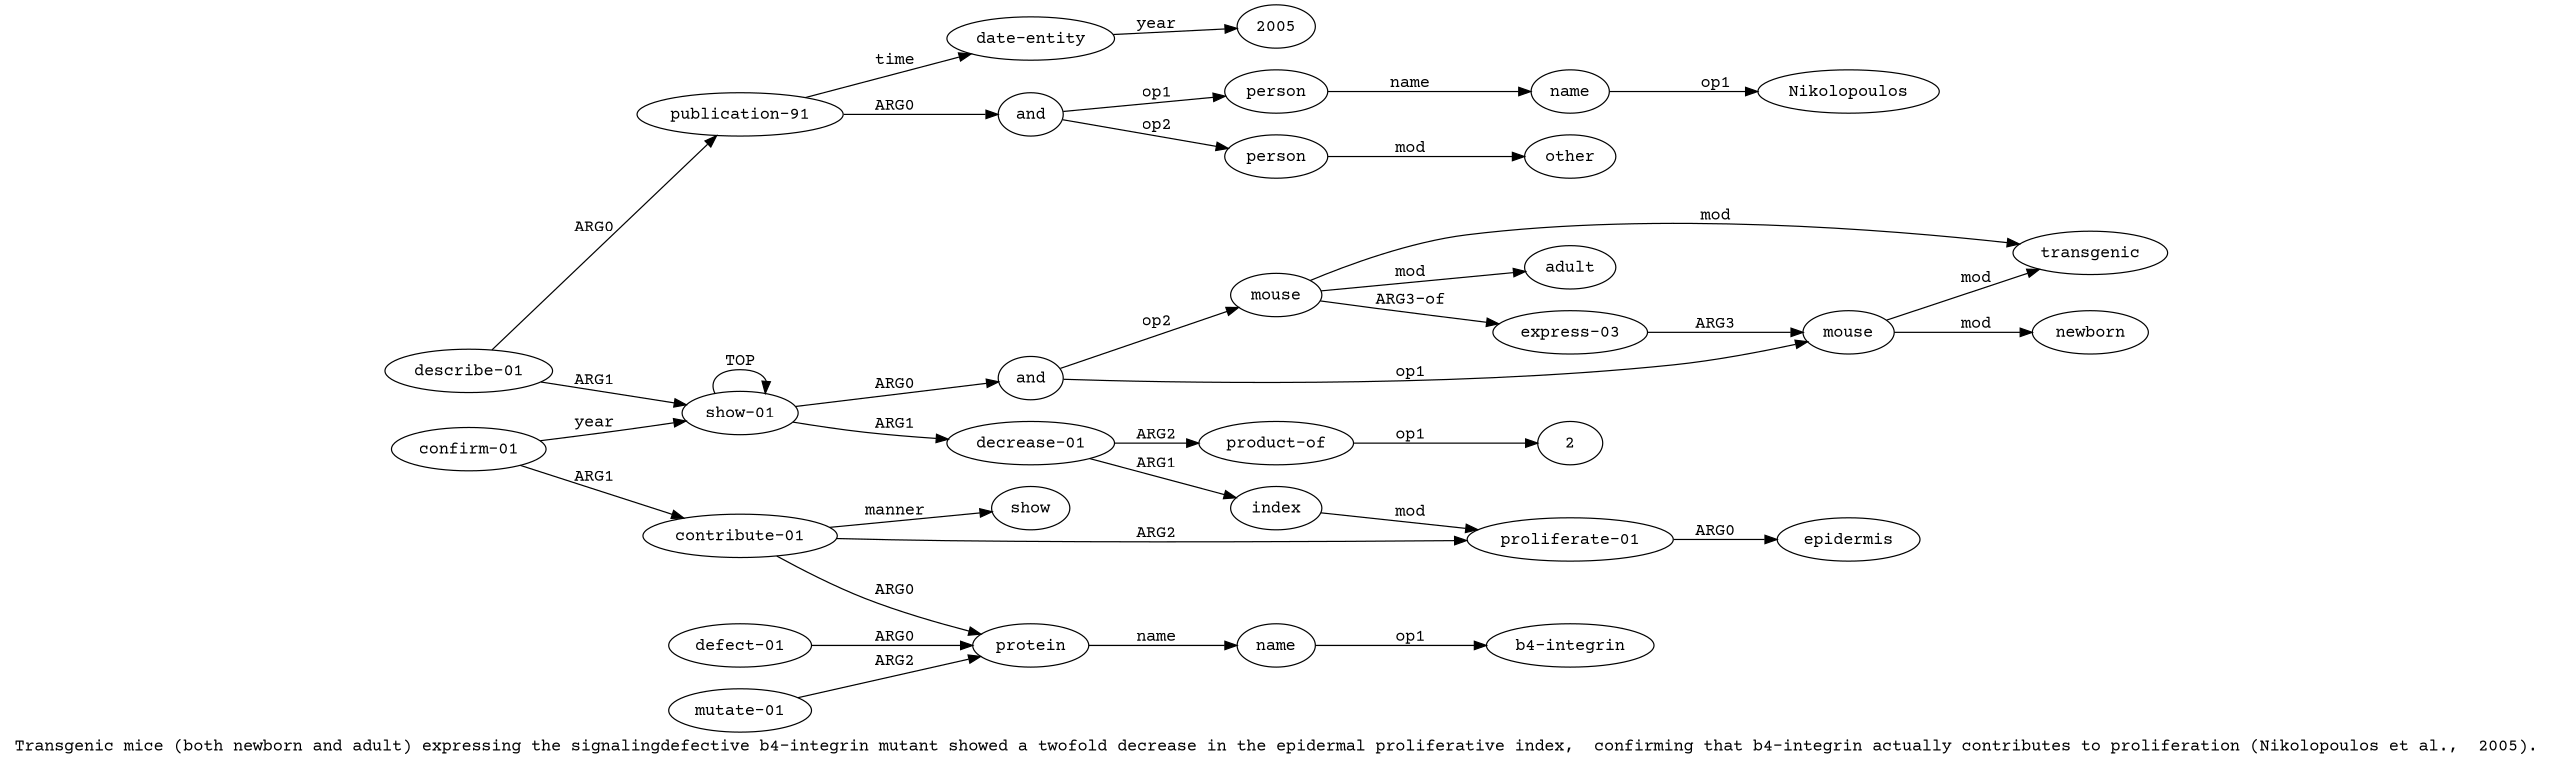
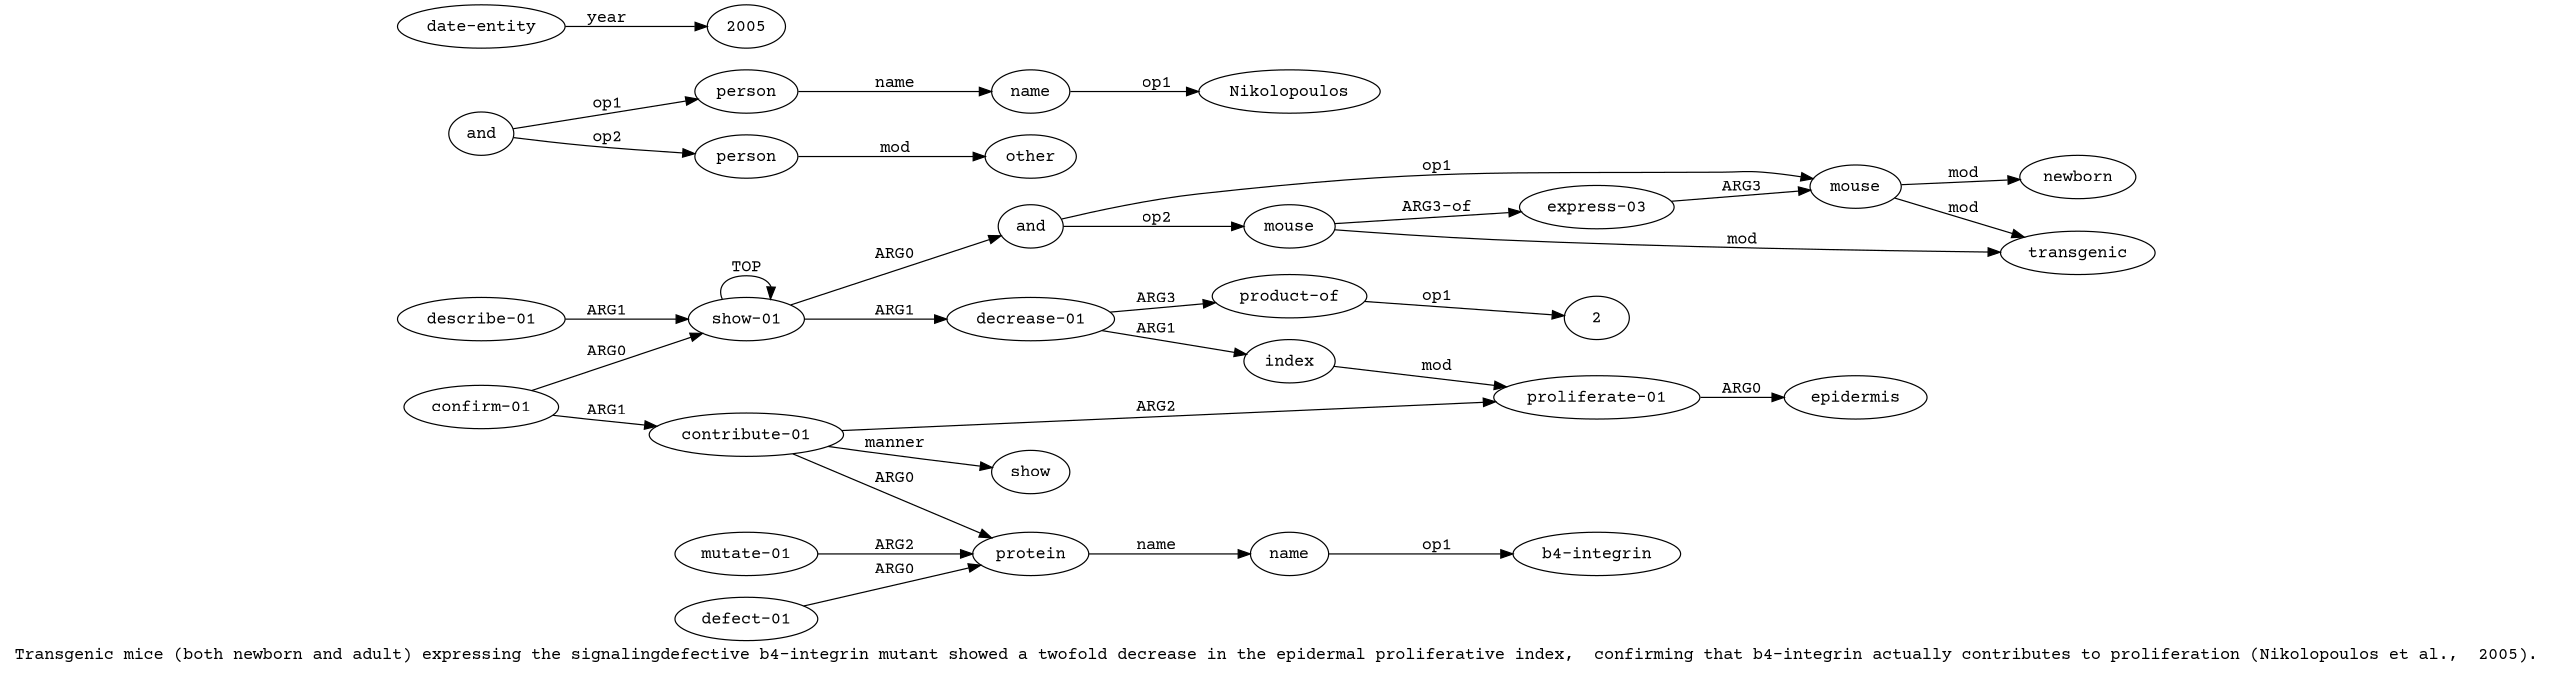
(740, 114) -> none
(1570, 267) -> none
(595, 422) -> (607, 351)
(1157, 434) -> (1157, 298)
